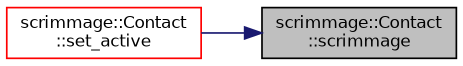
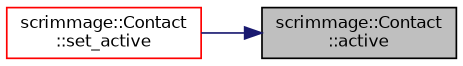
(359, 33) -> (359, 33)
